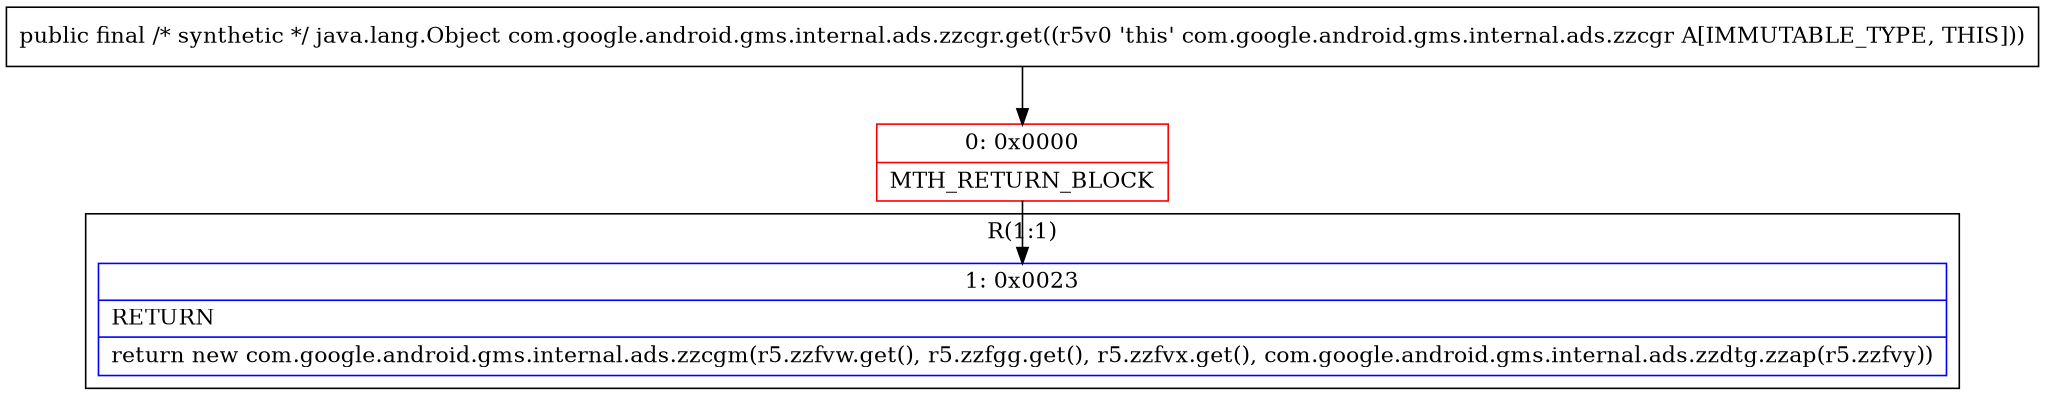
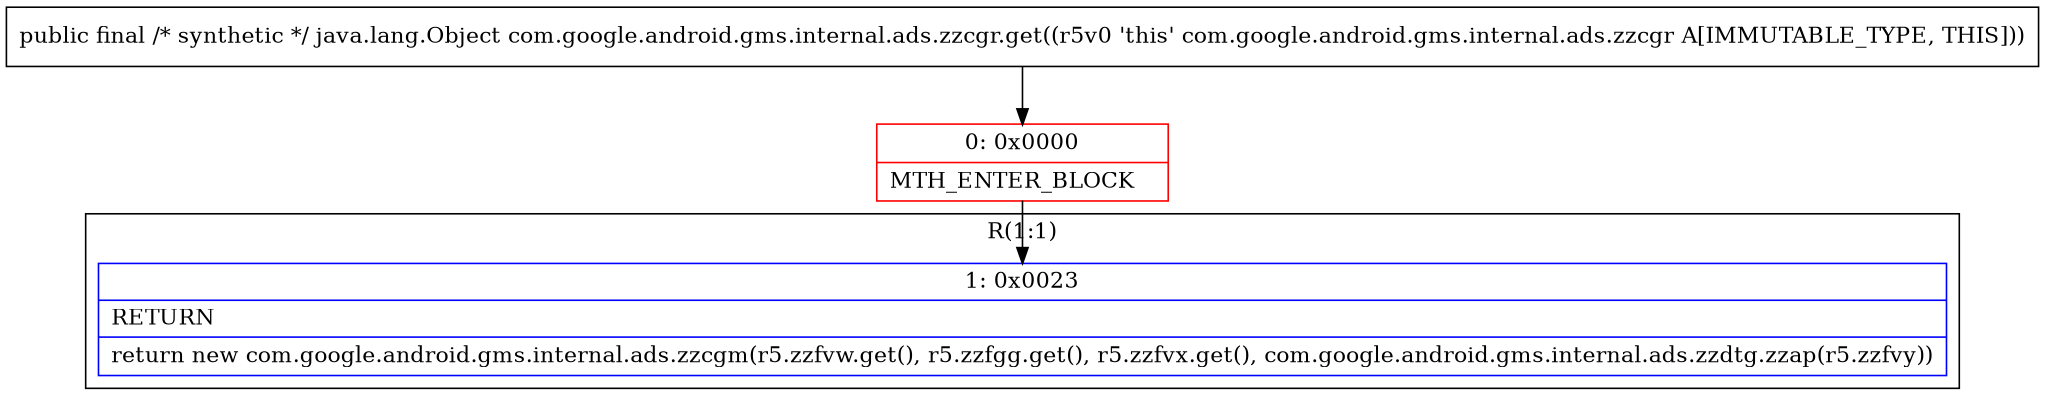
(1022, 181) -> (1013, 181)
